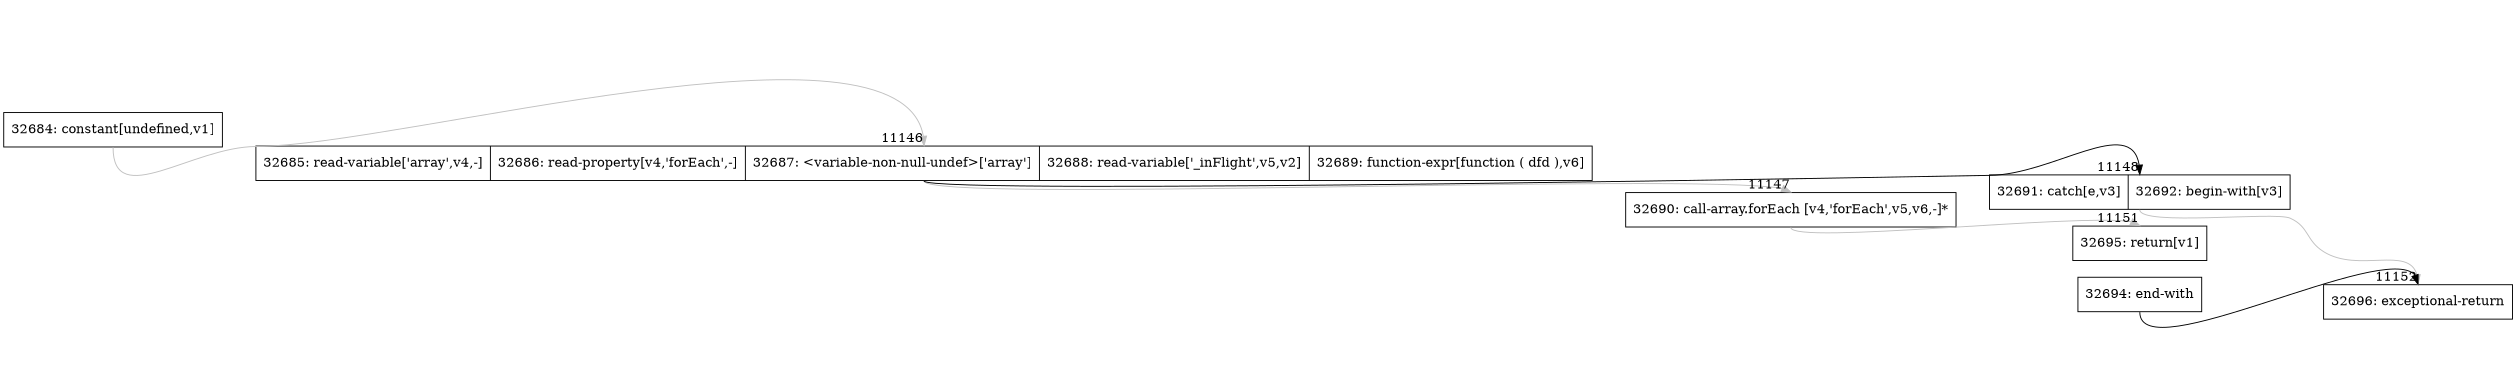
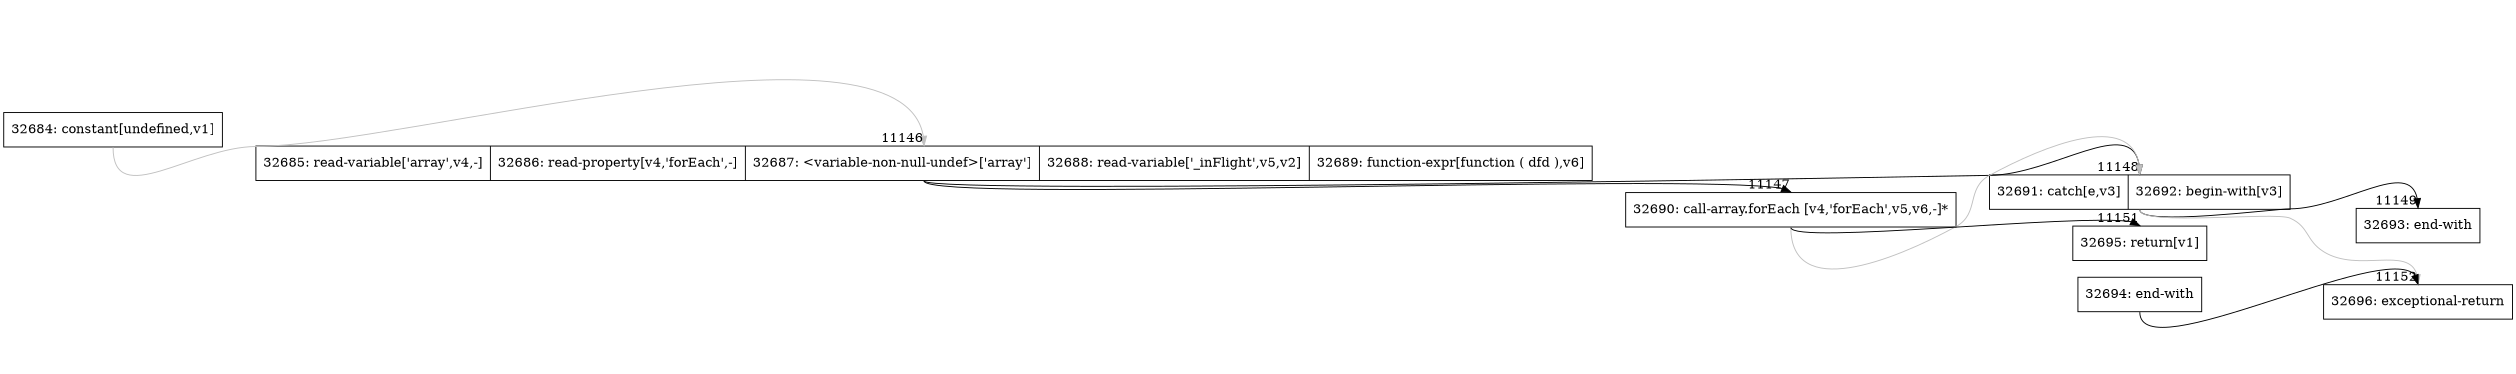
(1353, 187) -> (1353, 187)
none -> (1968, 214)
none -> (2418, 226)
(1961, 227) -> (1969, 226)
